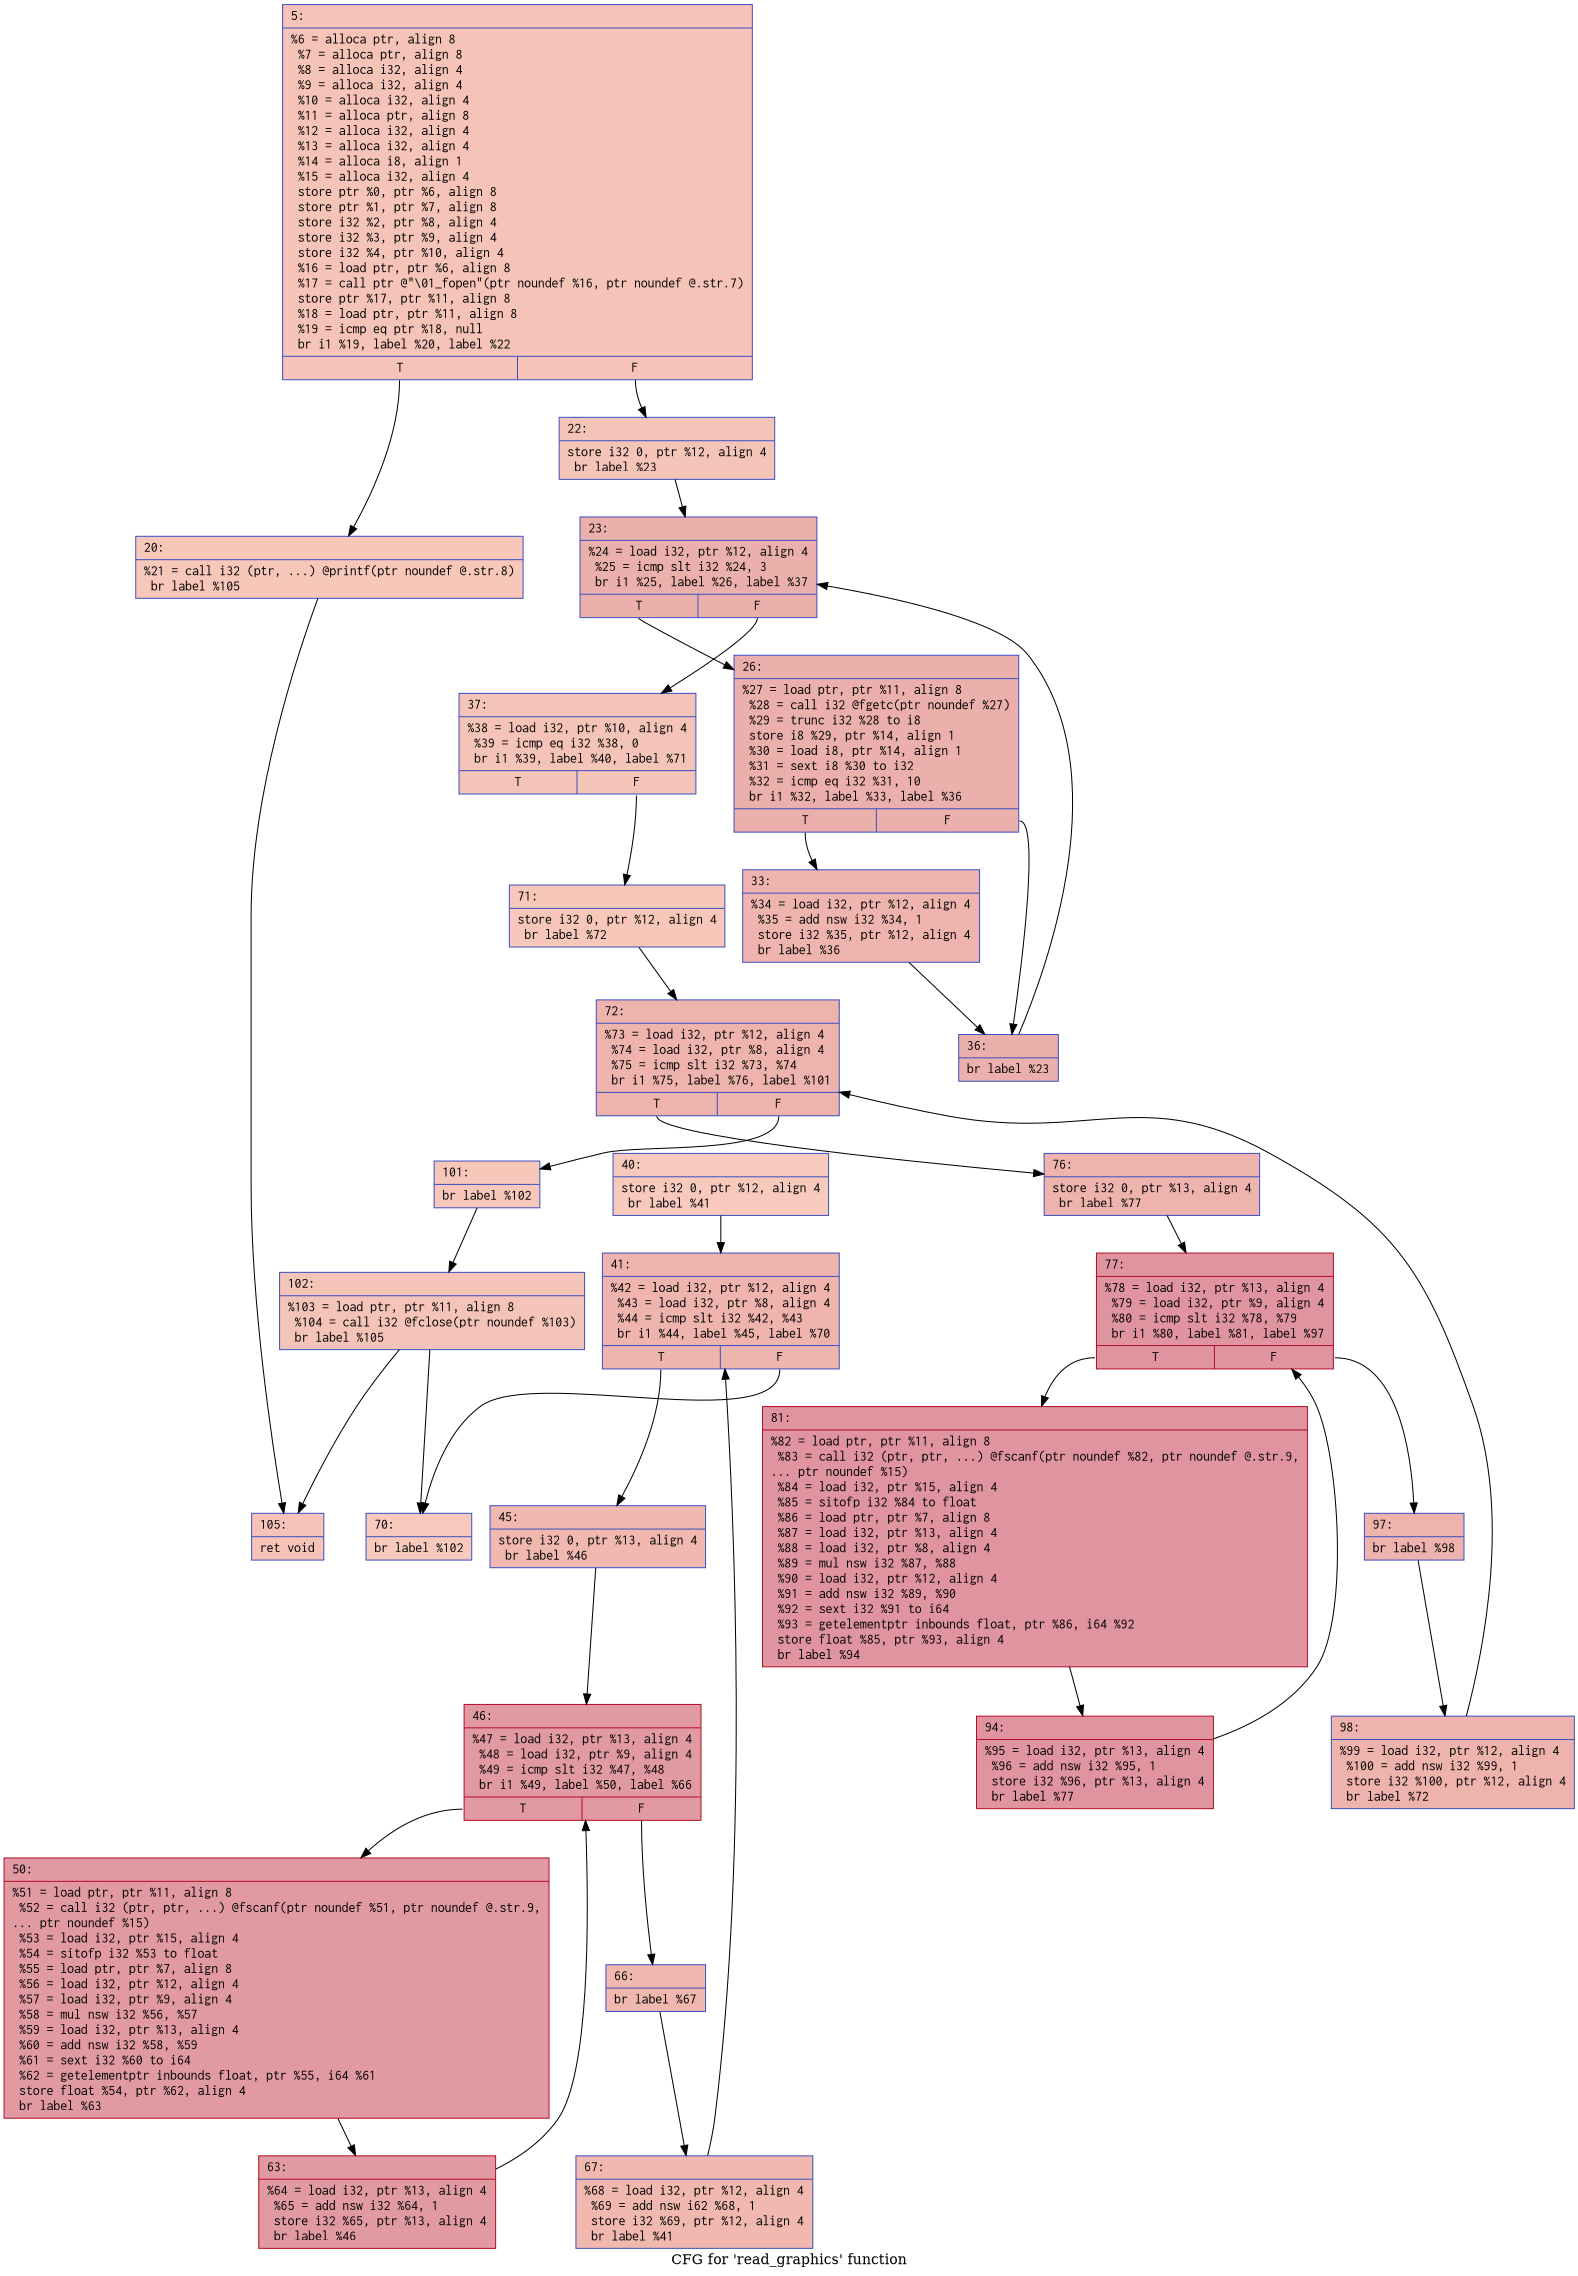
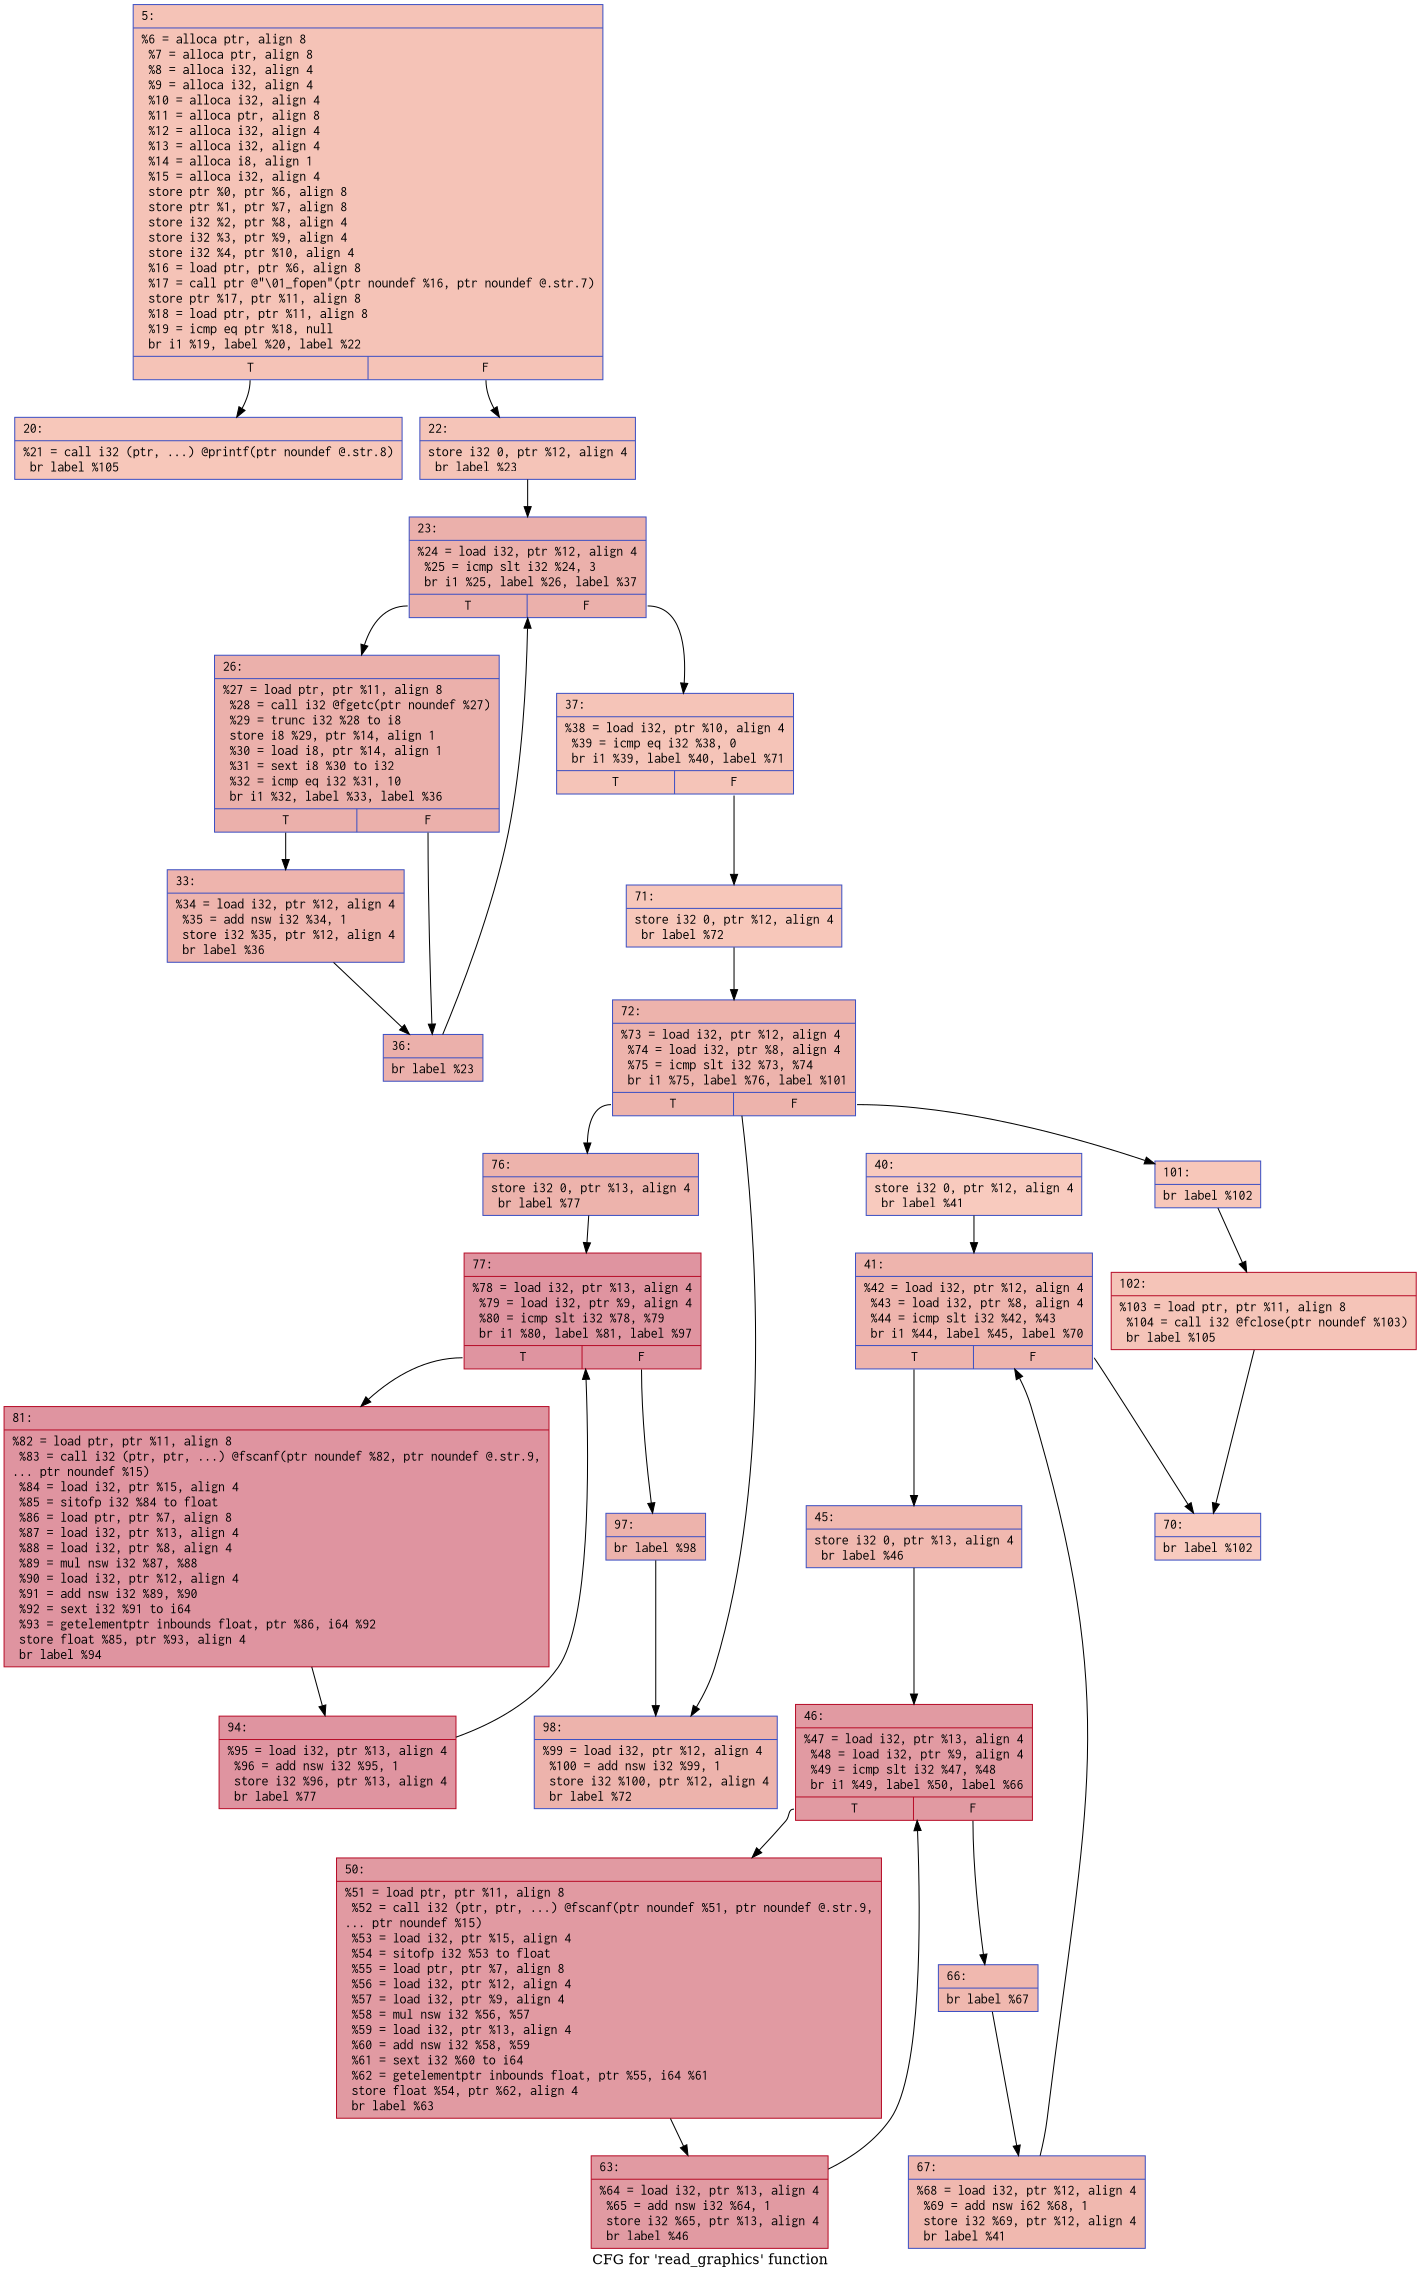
(1361, 1214) -> (754, 1415)
(432, 1311) -> (1264, 1311)
(288, 1537) -> none
